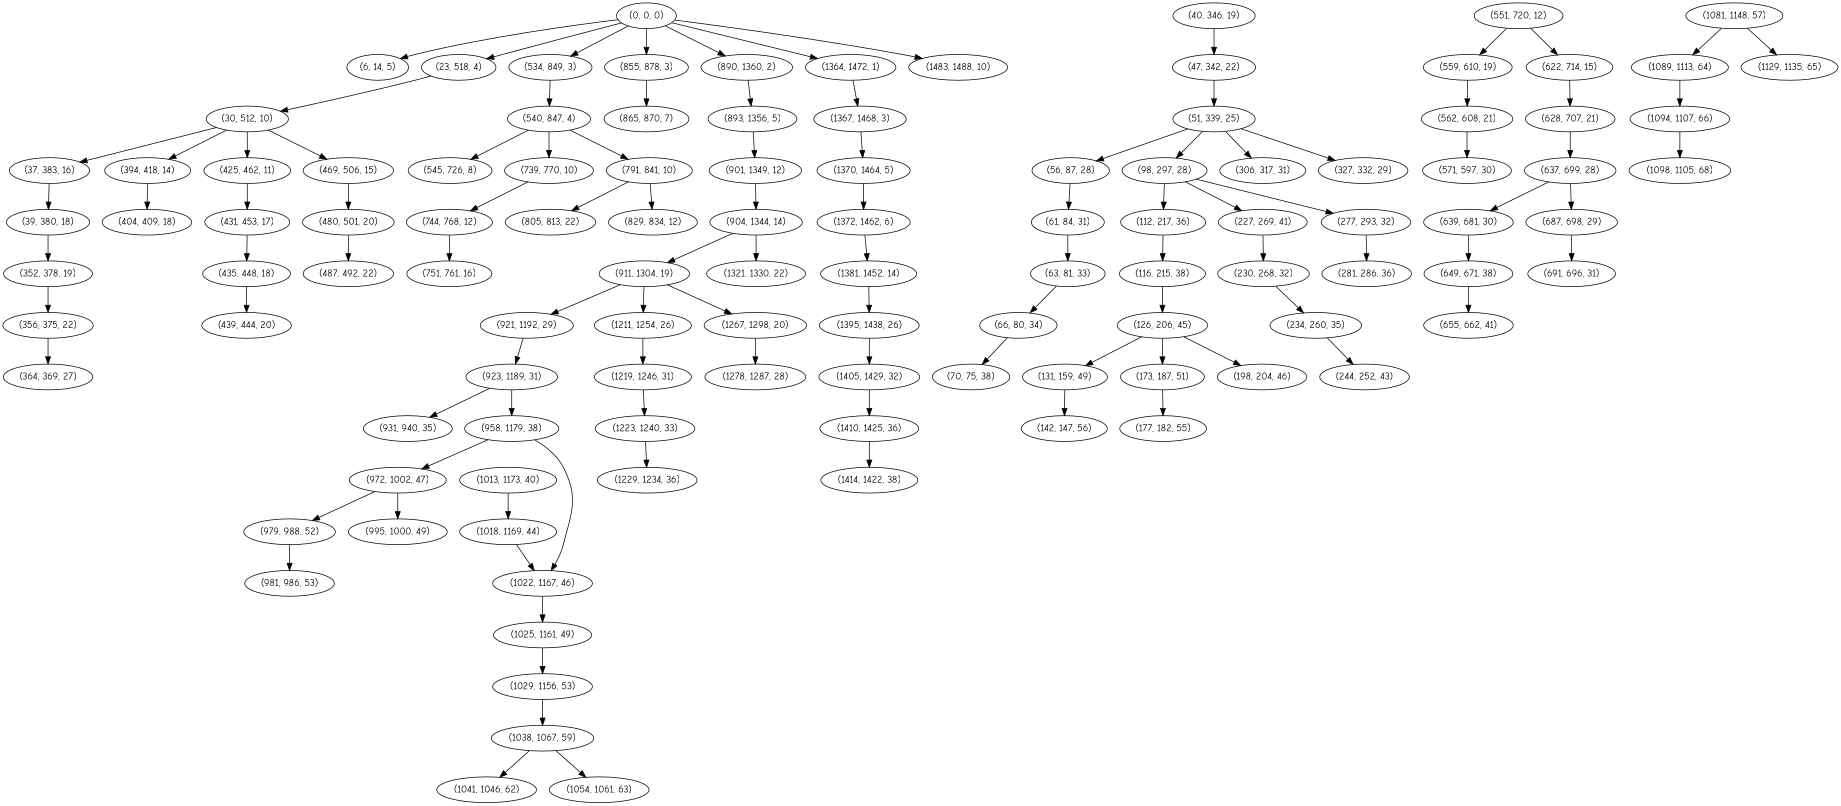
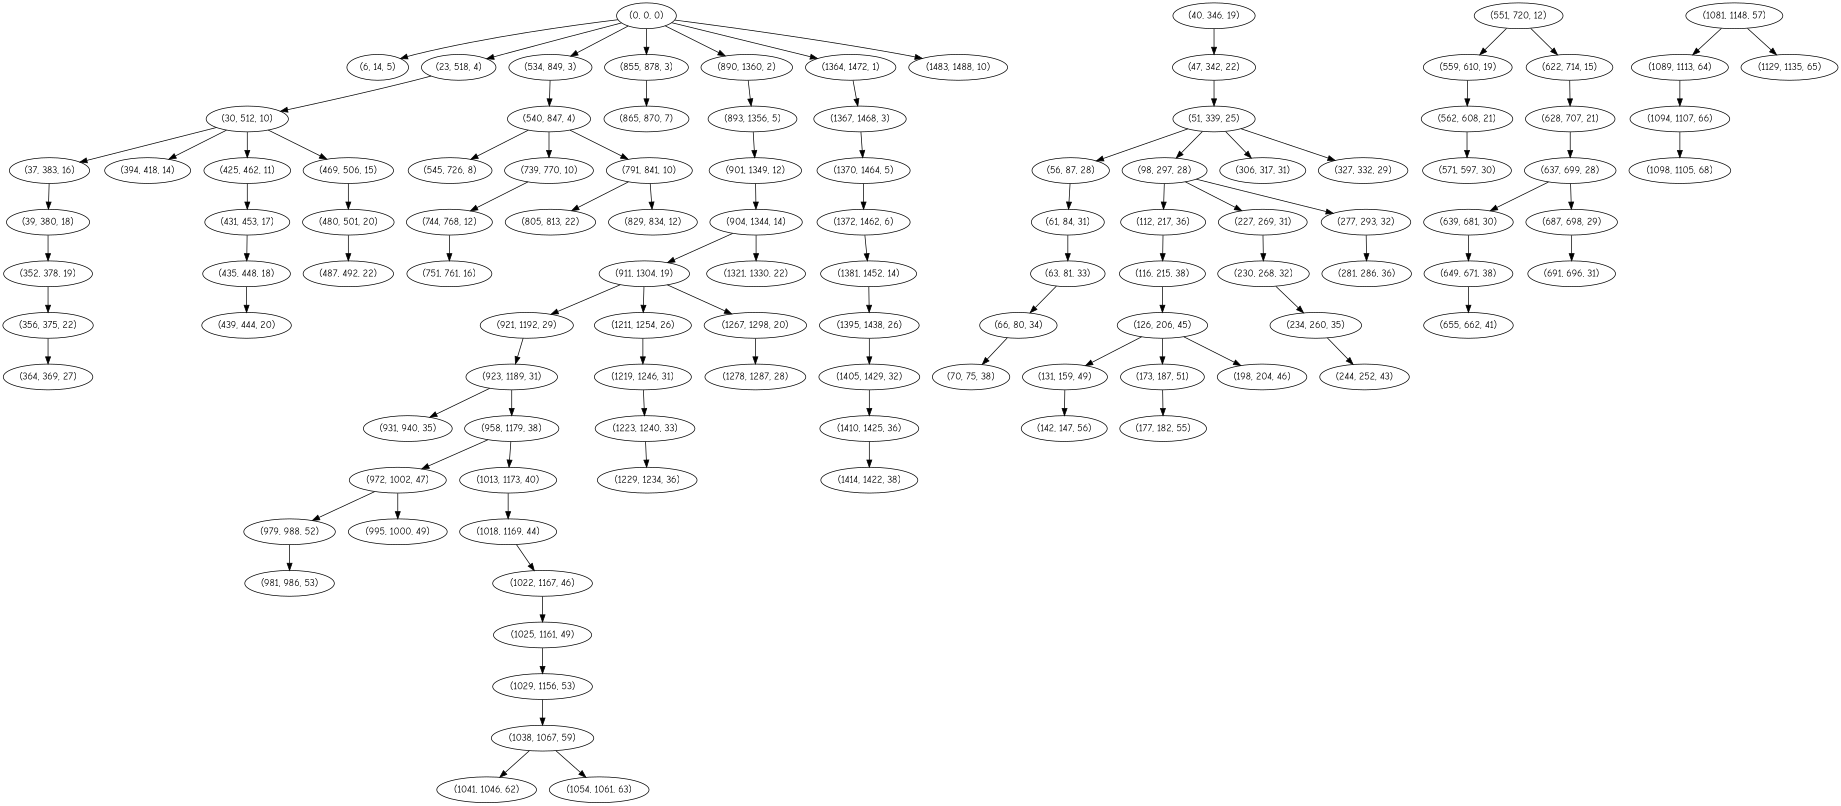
(147, 222) -> none
(1263, 222) -> (1263, 222)
(572, 497) -> (510, 451)
